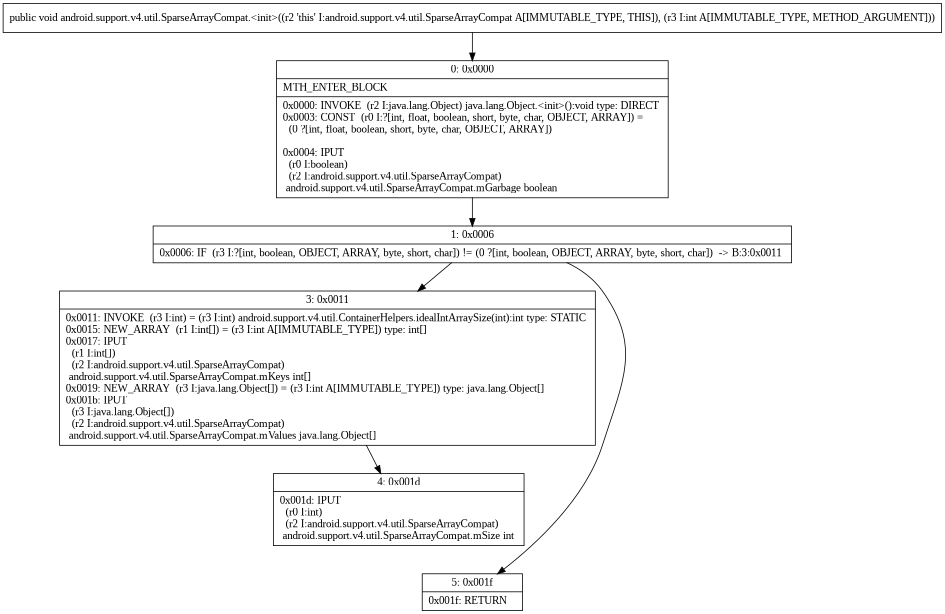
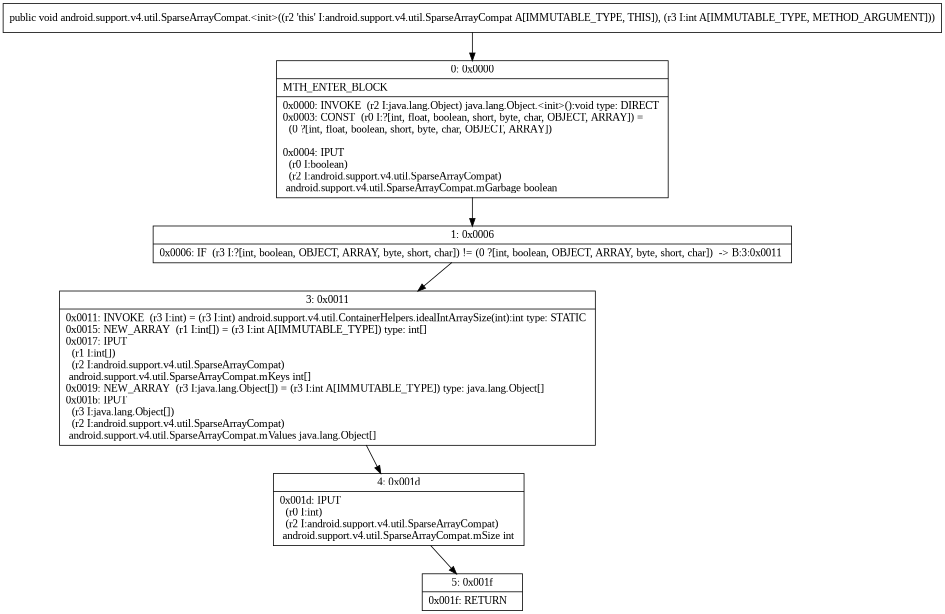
(610, 422) -> (441, 557)
